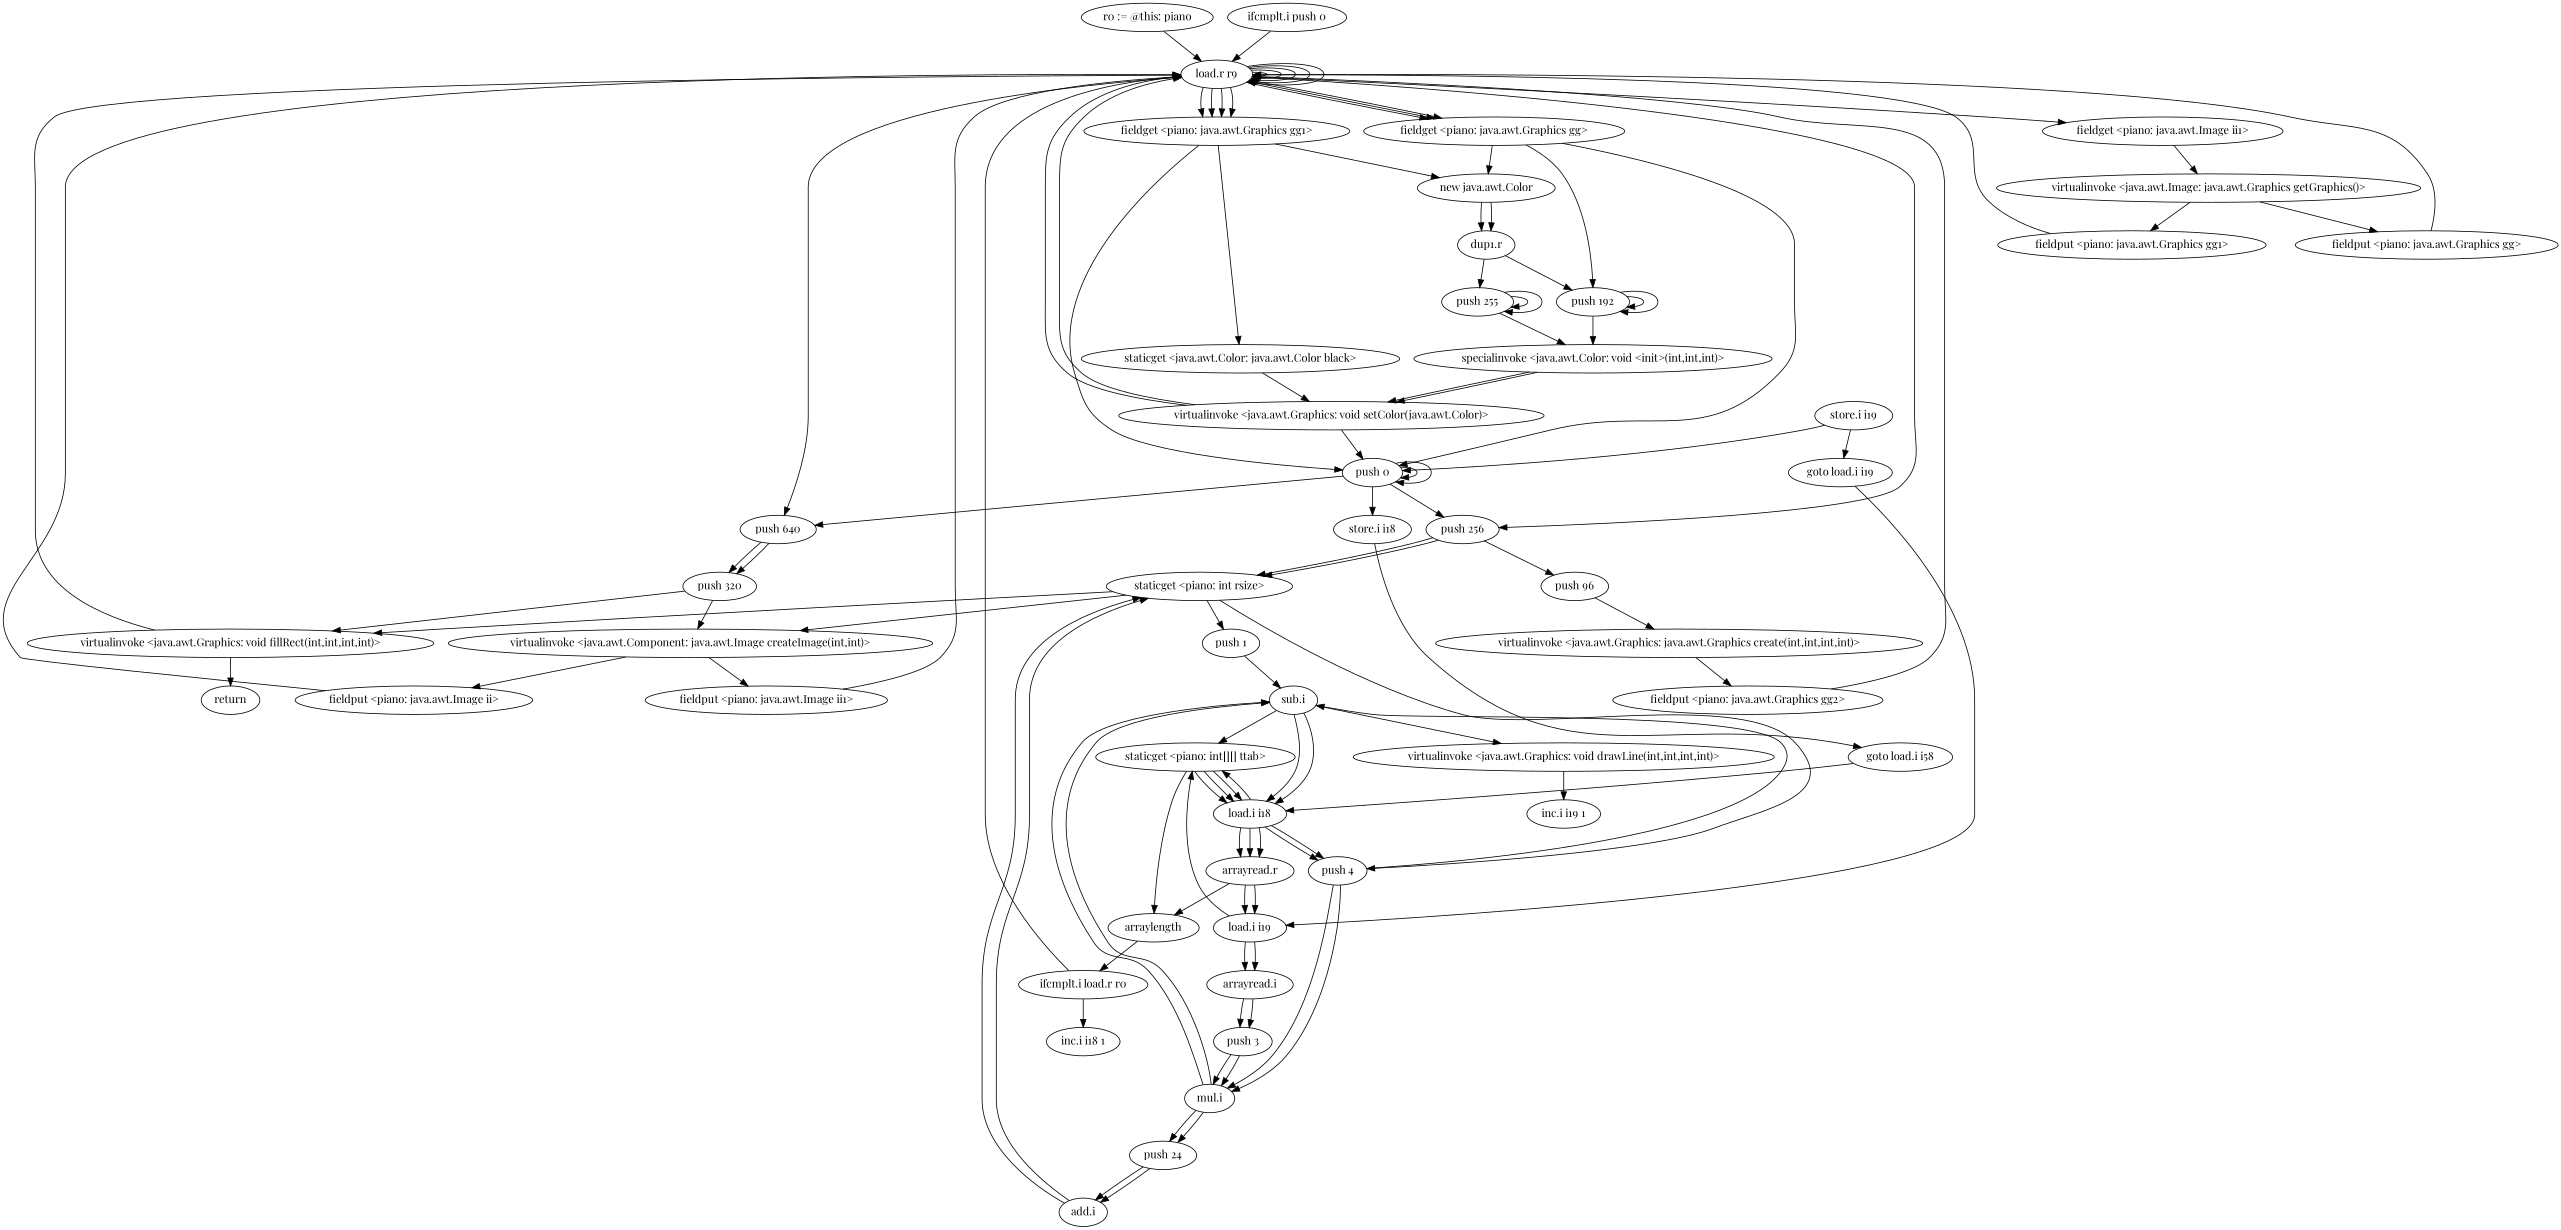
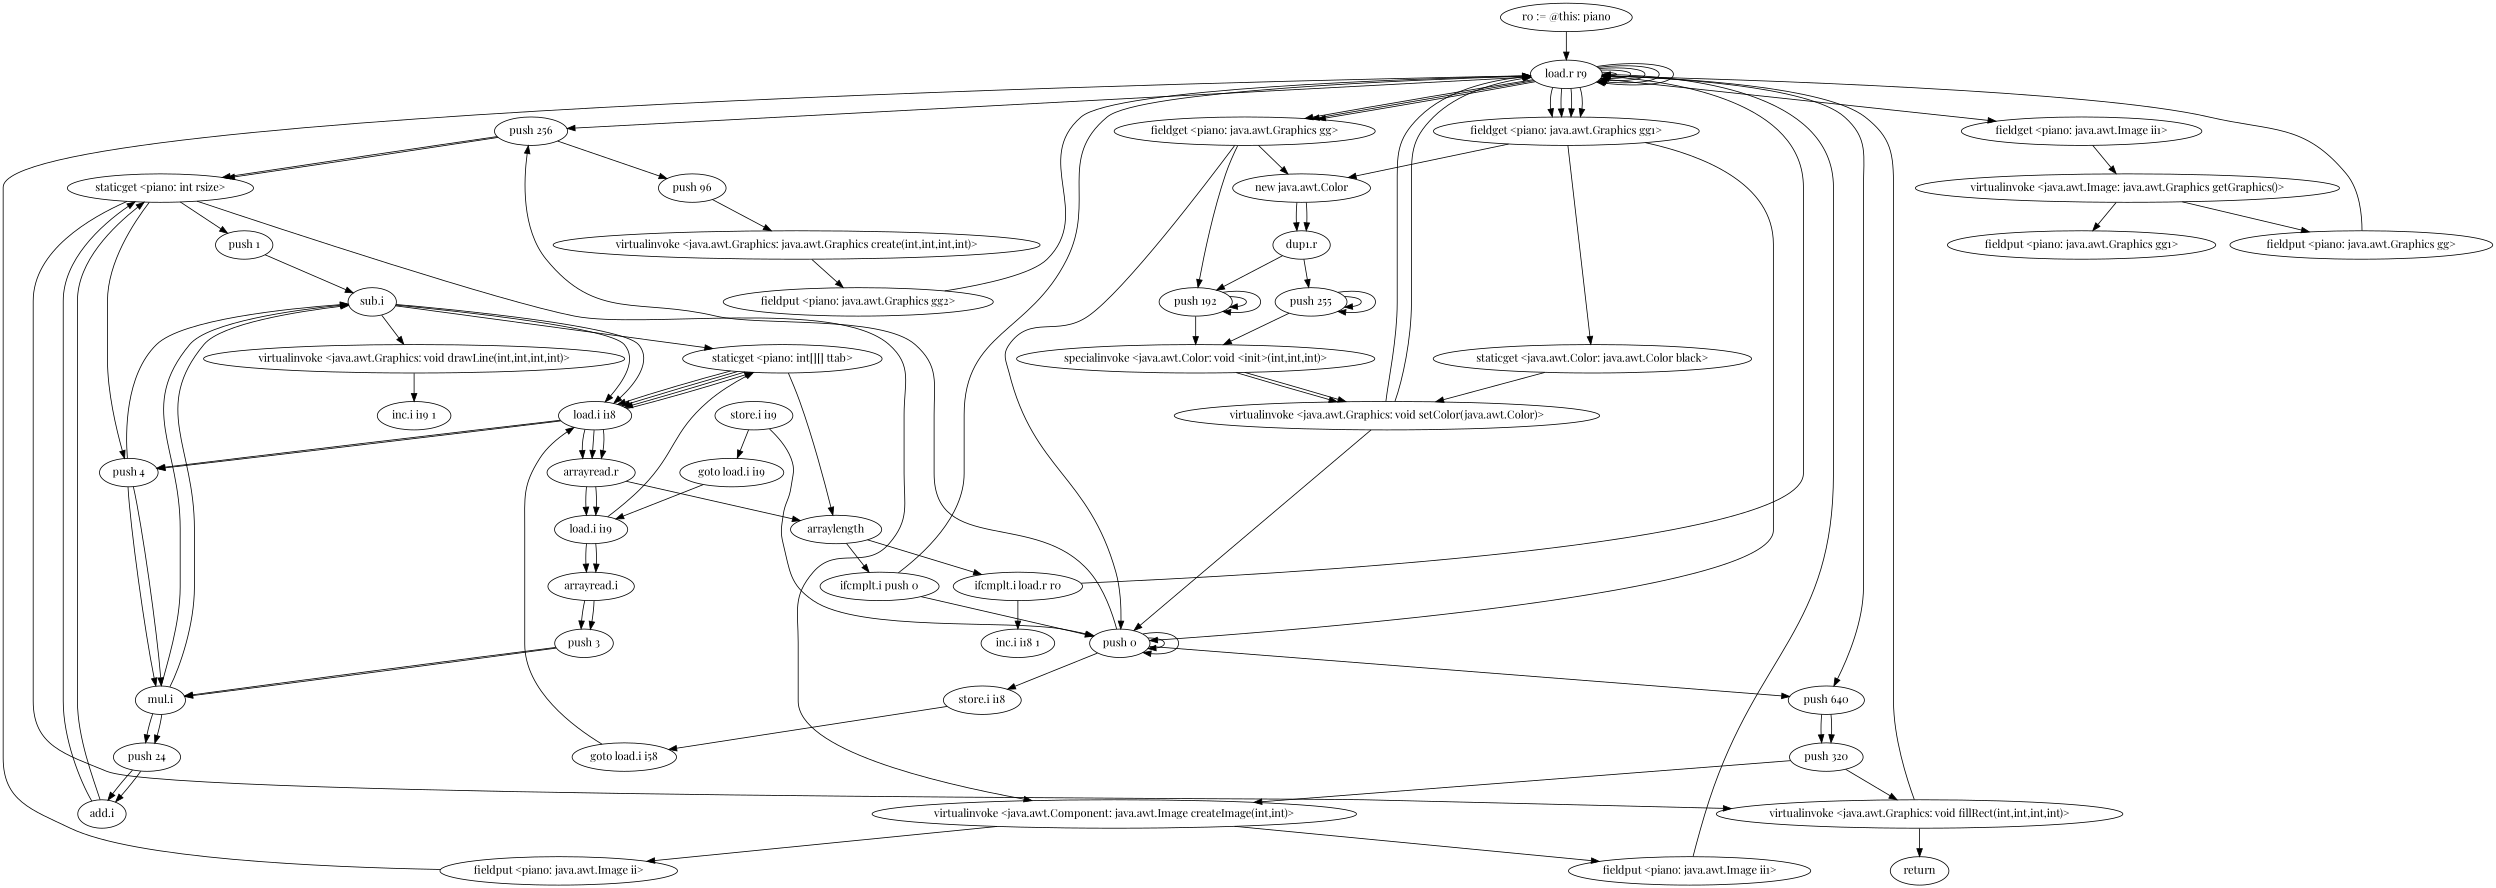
(1692, 83) -> none
none -> (854, 553)
none -> (1003, 616)
